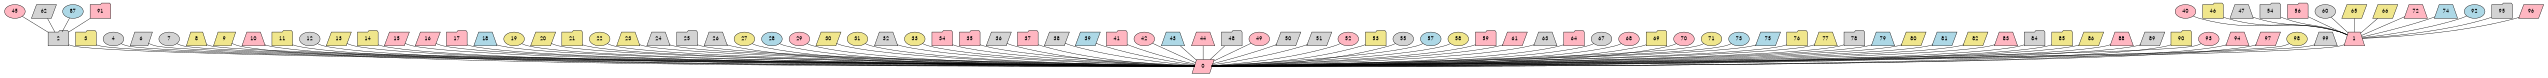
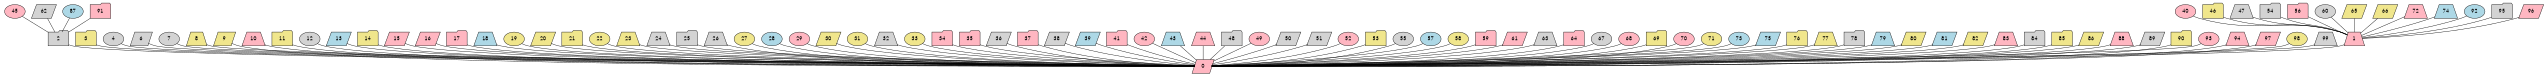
(339, 39) -> (339, 39)
